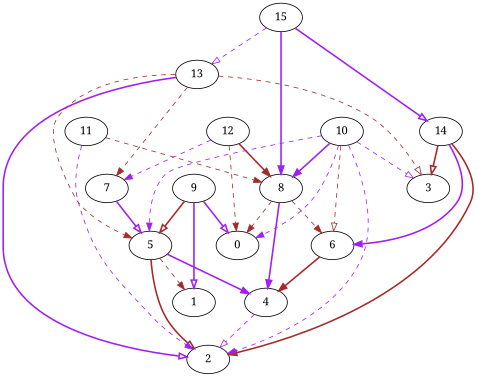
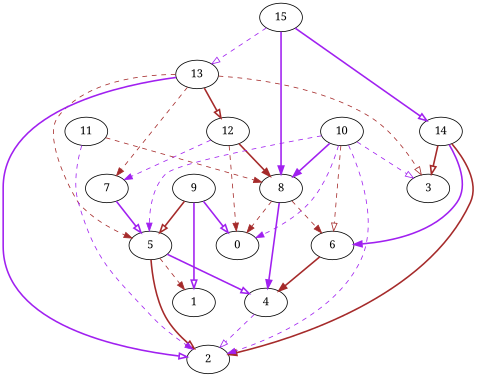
none -> (211, 99)
(205, 272) -> (205, 272)
